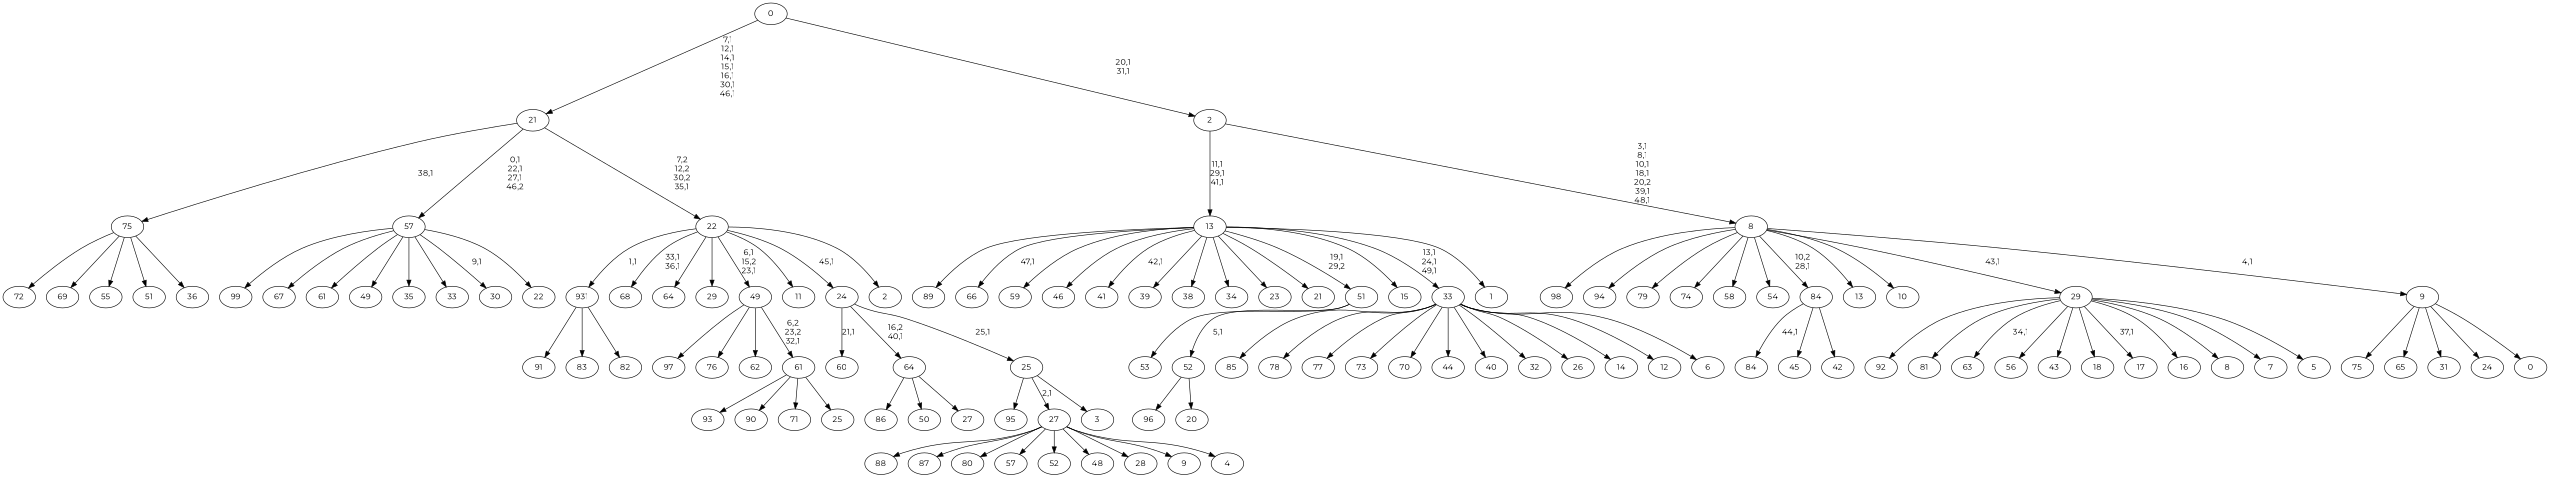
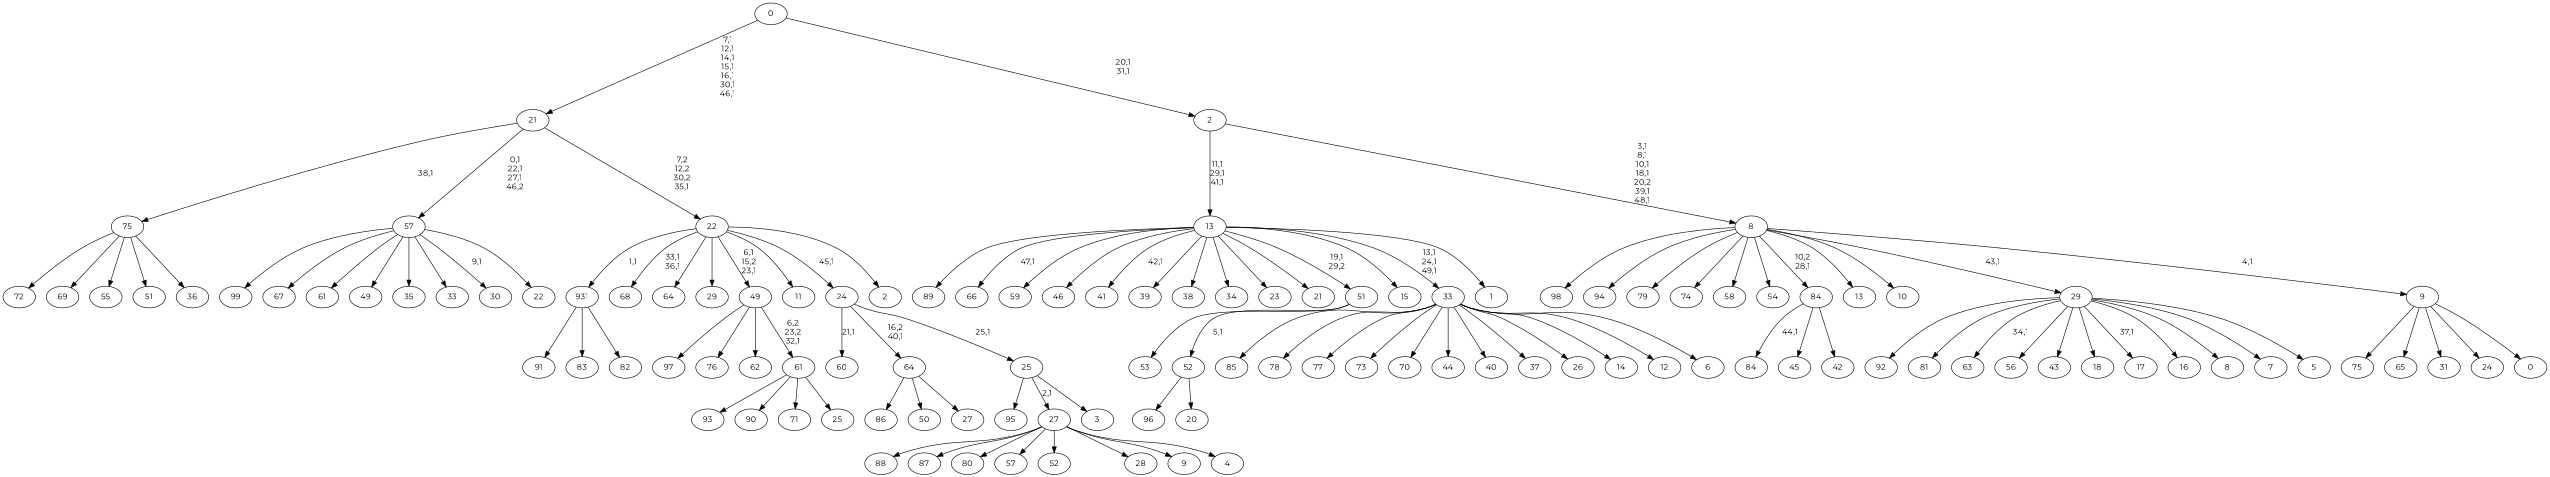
(1535, 367) -> (1535, 367)
(1098, 464) -> none
